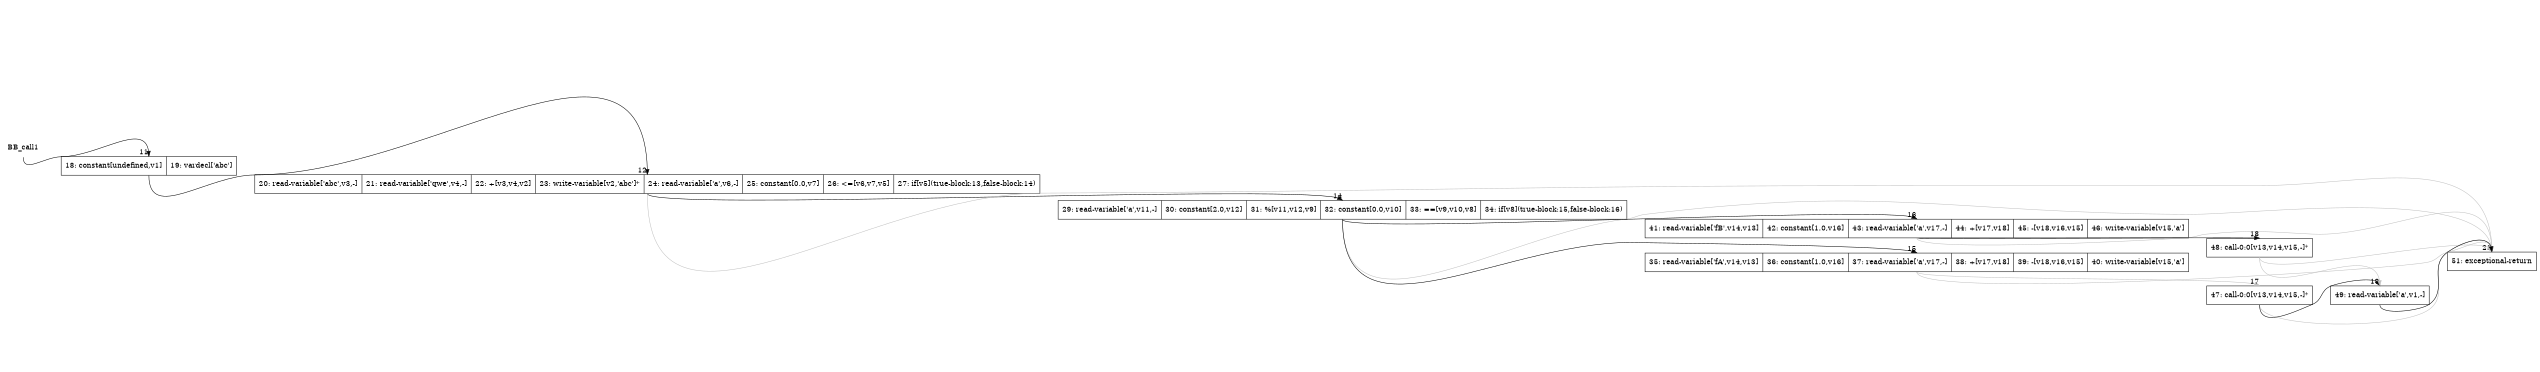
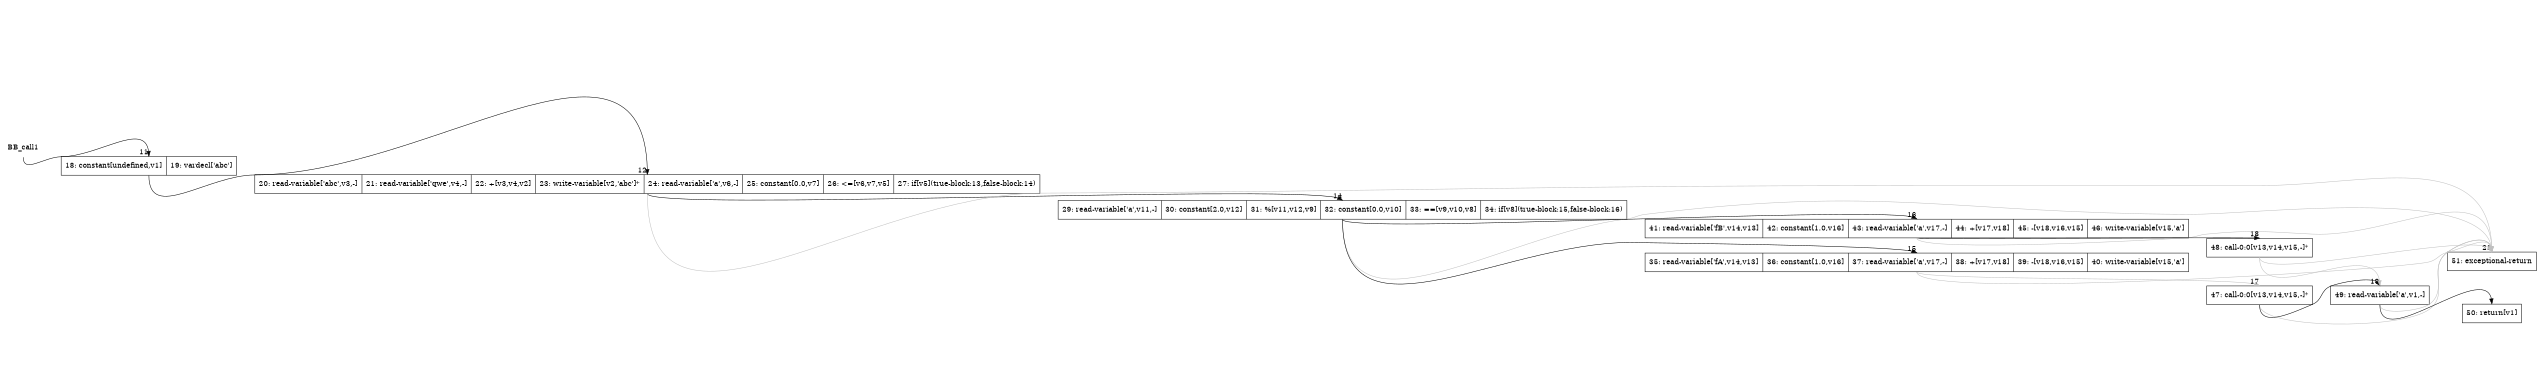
(2431, 302) -> (2431, 302)
none -> (2492, 313)
